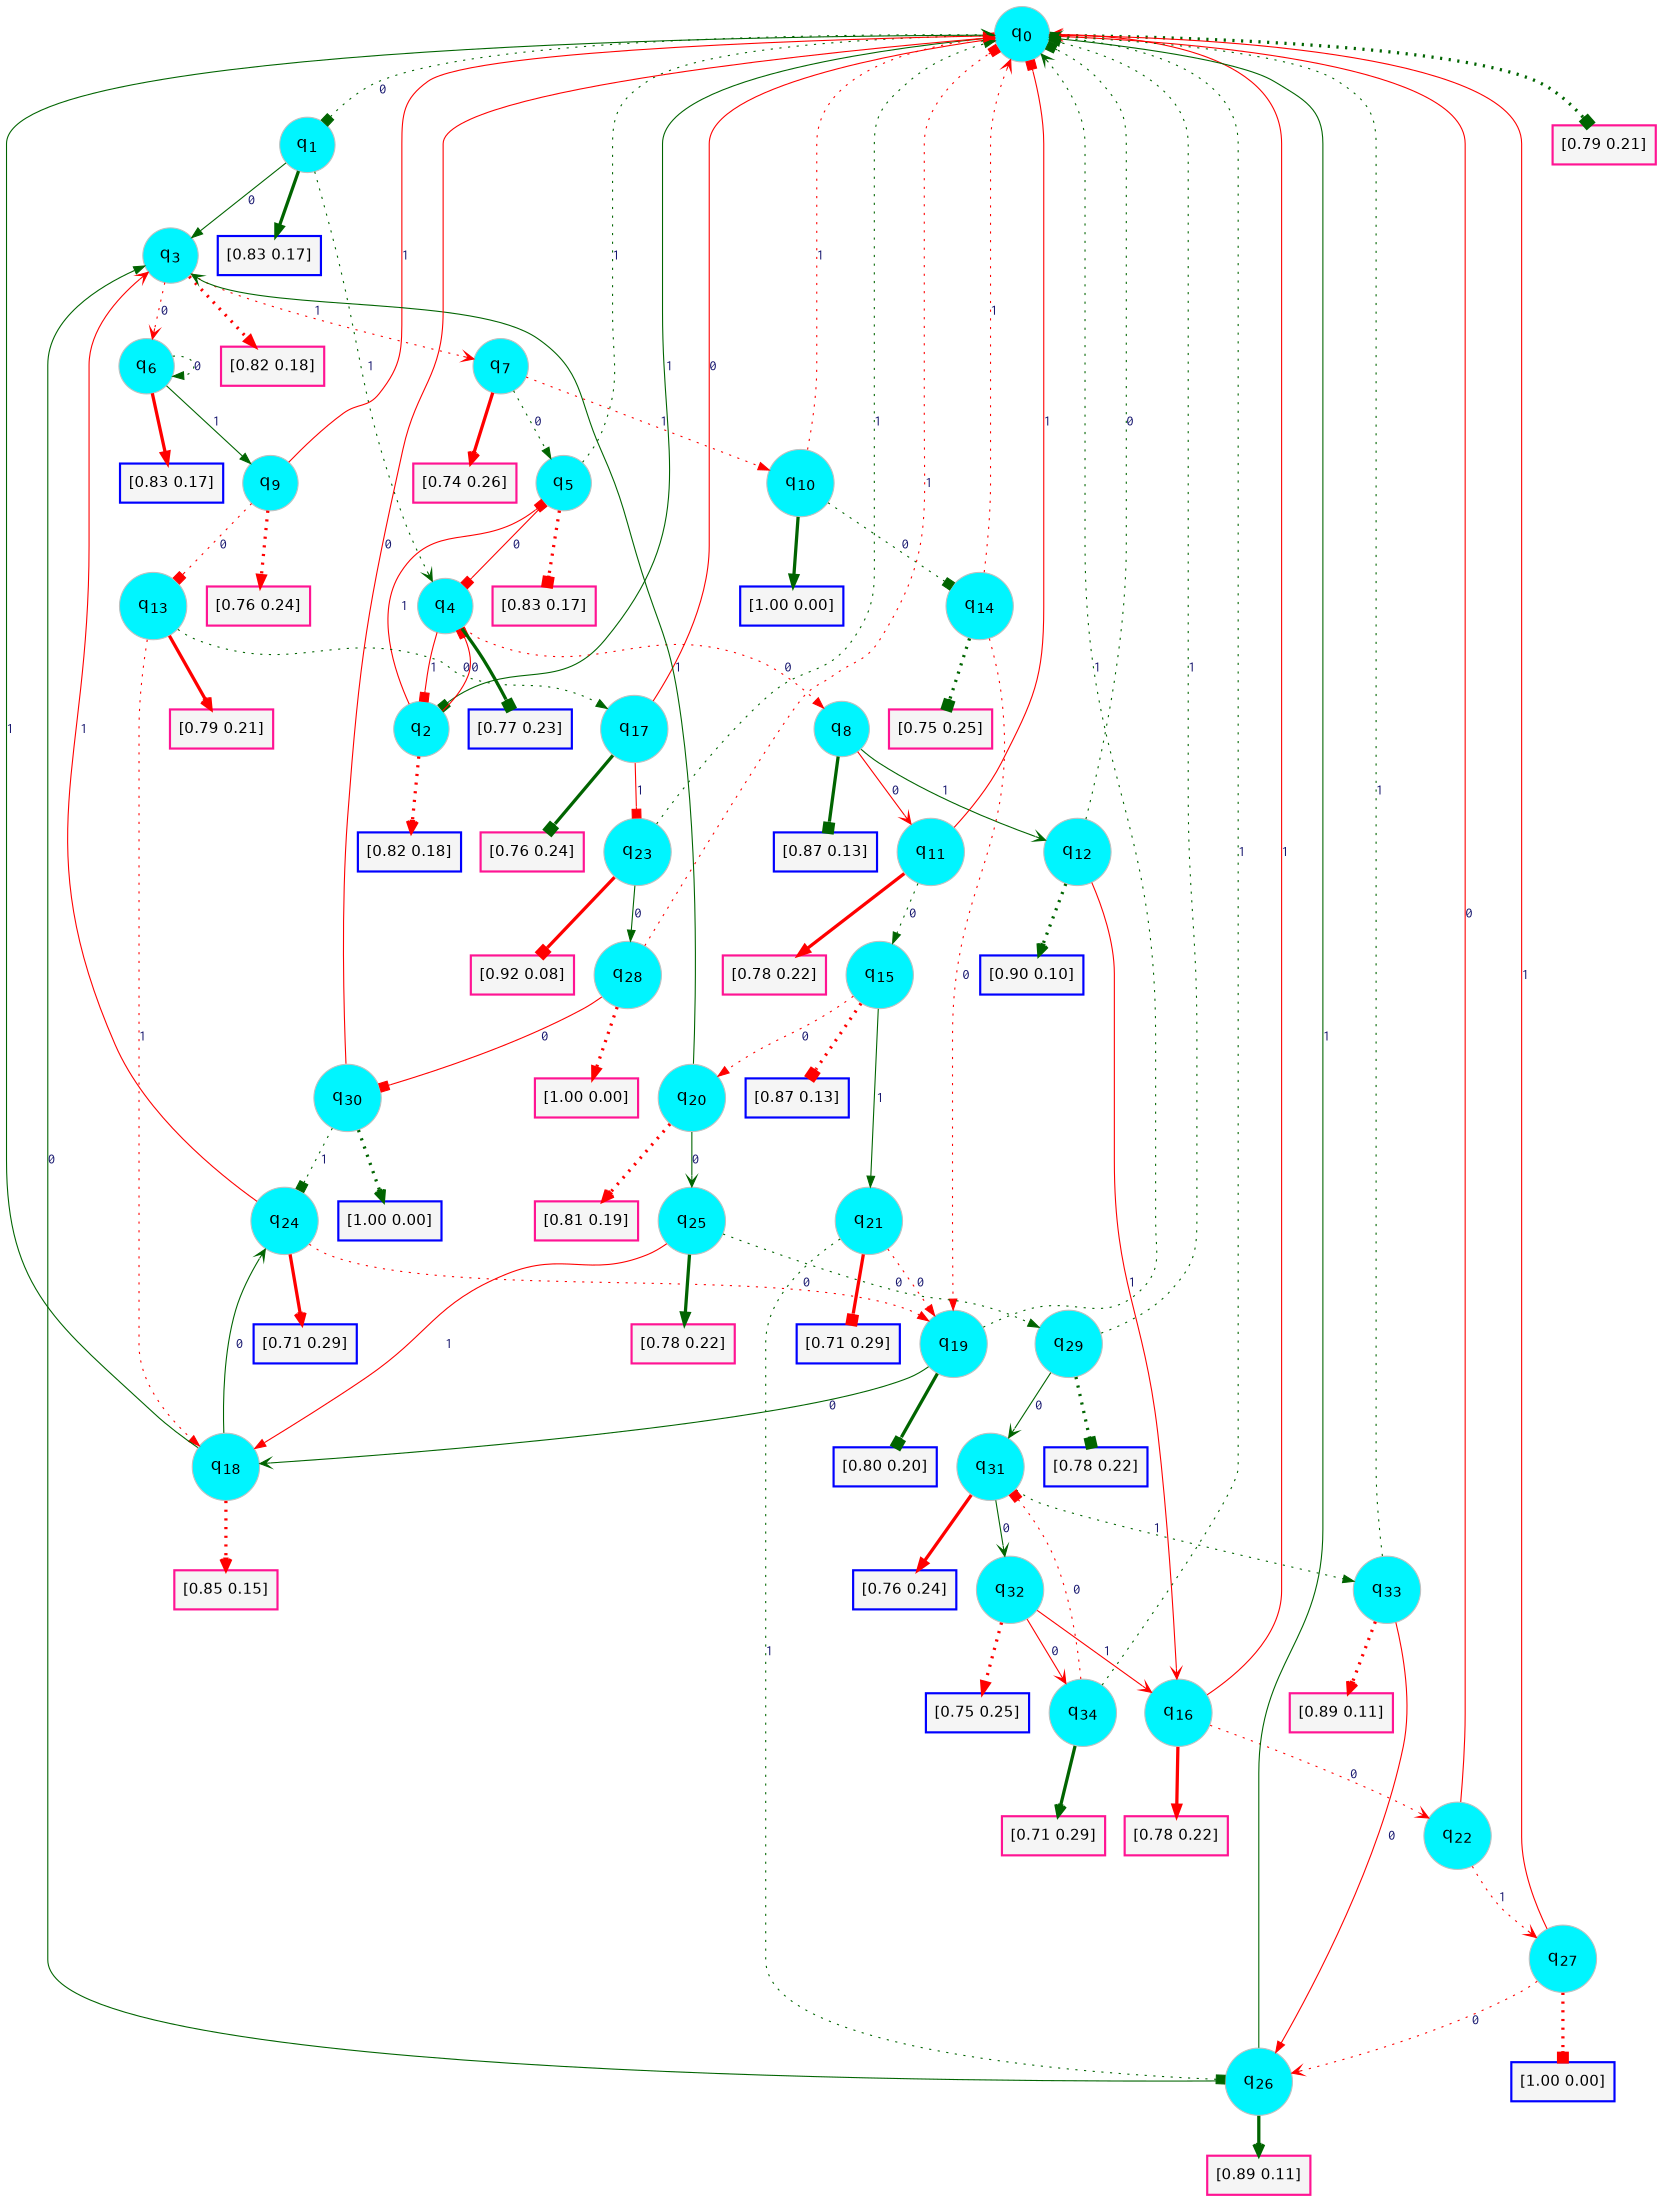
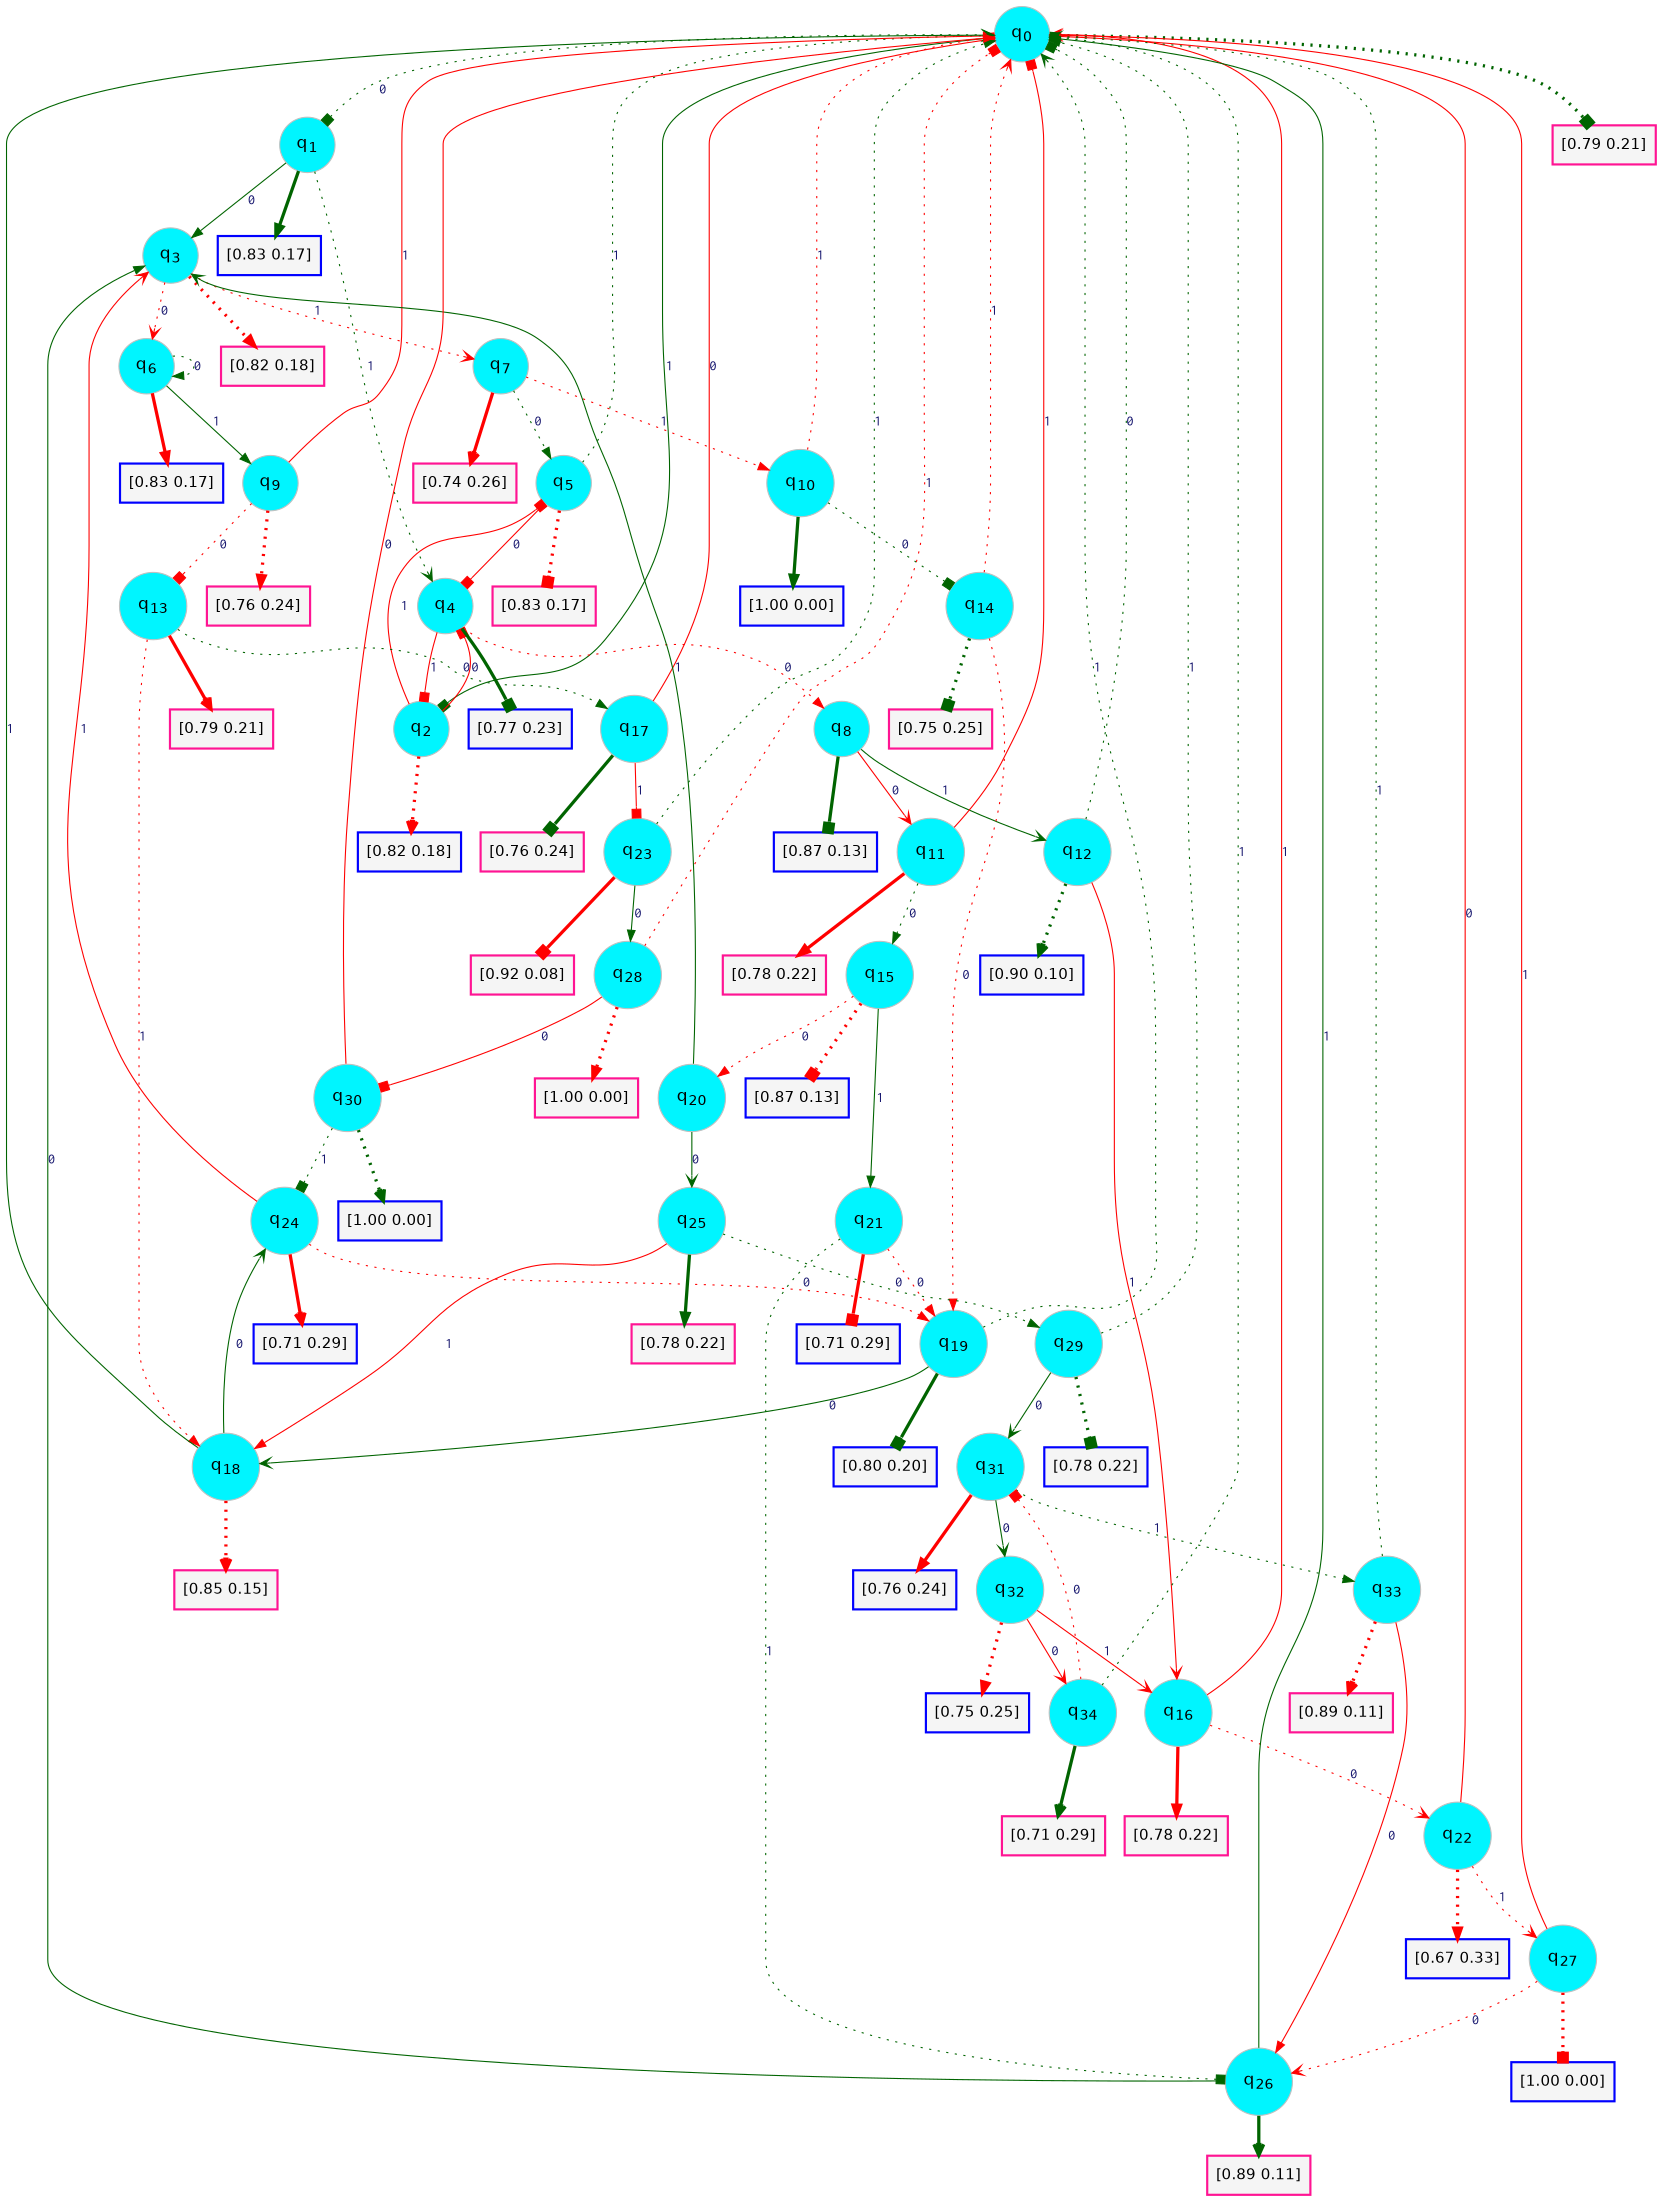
(587, 1221) -> none
none -> (1458, 1959)
